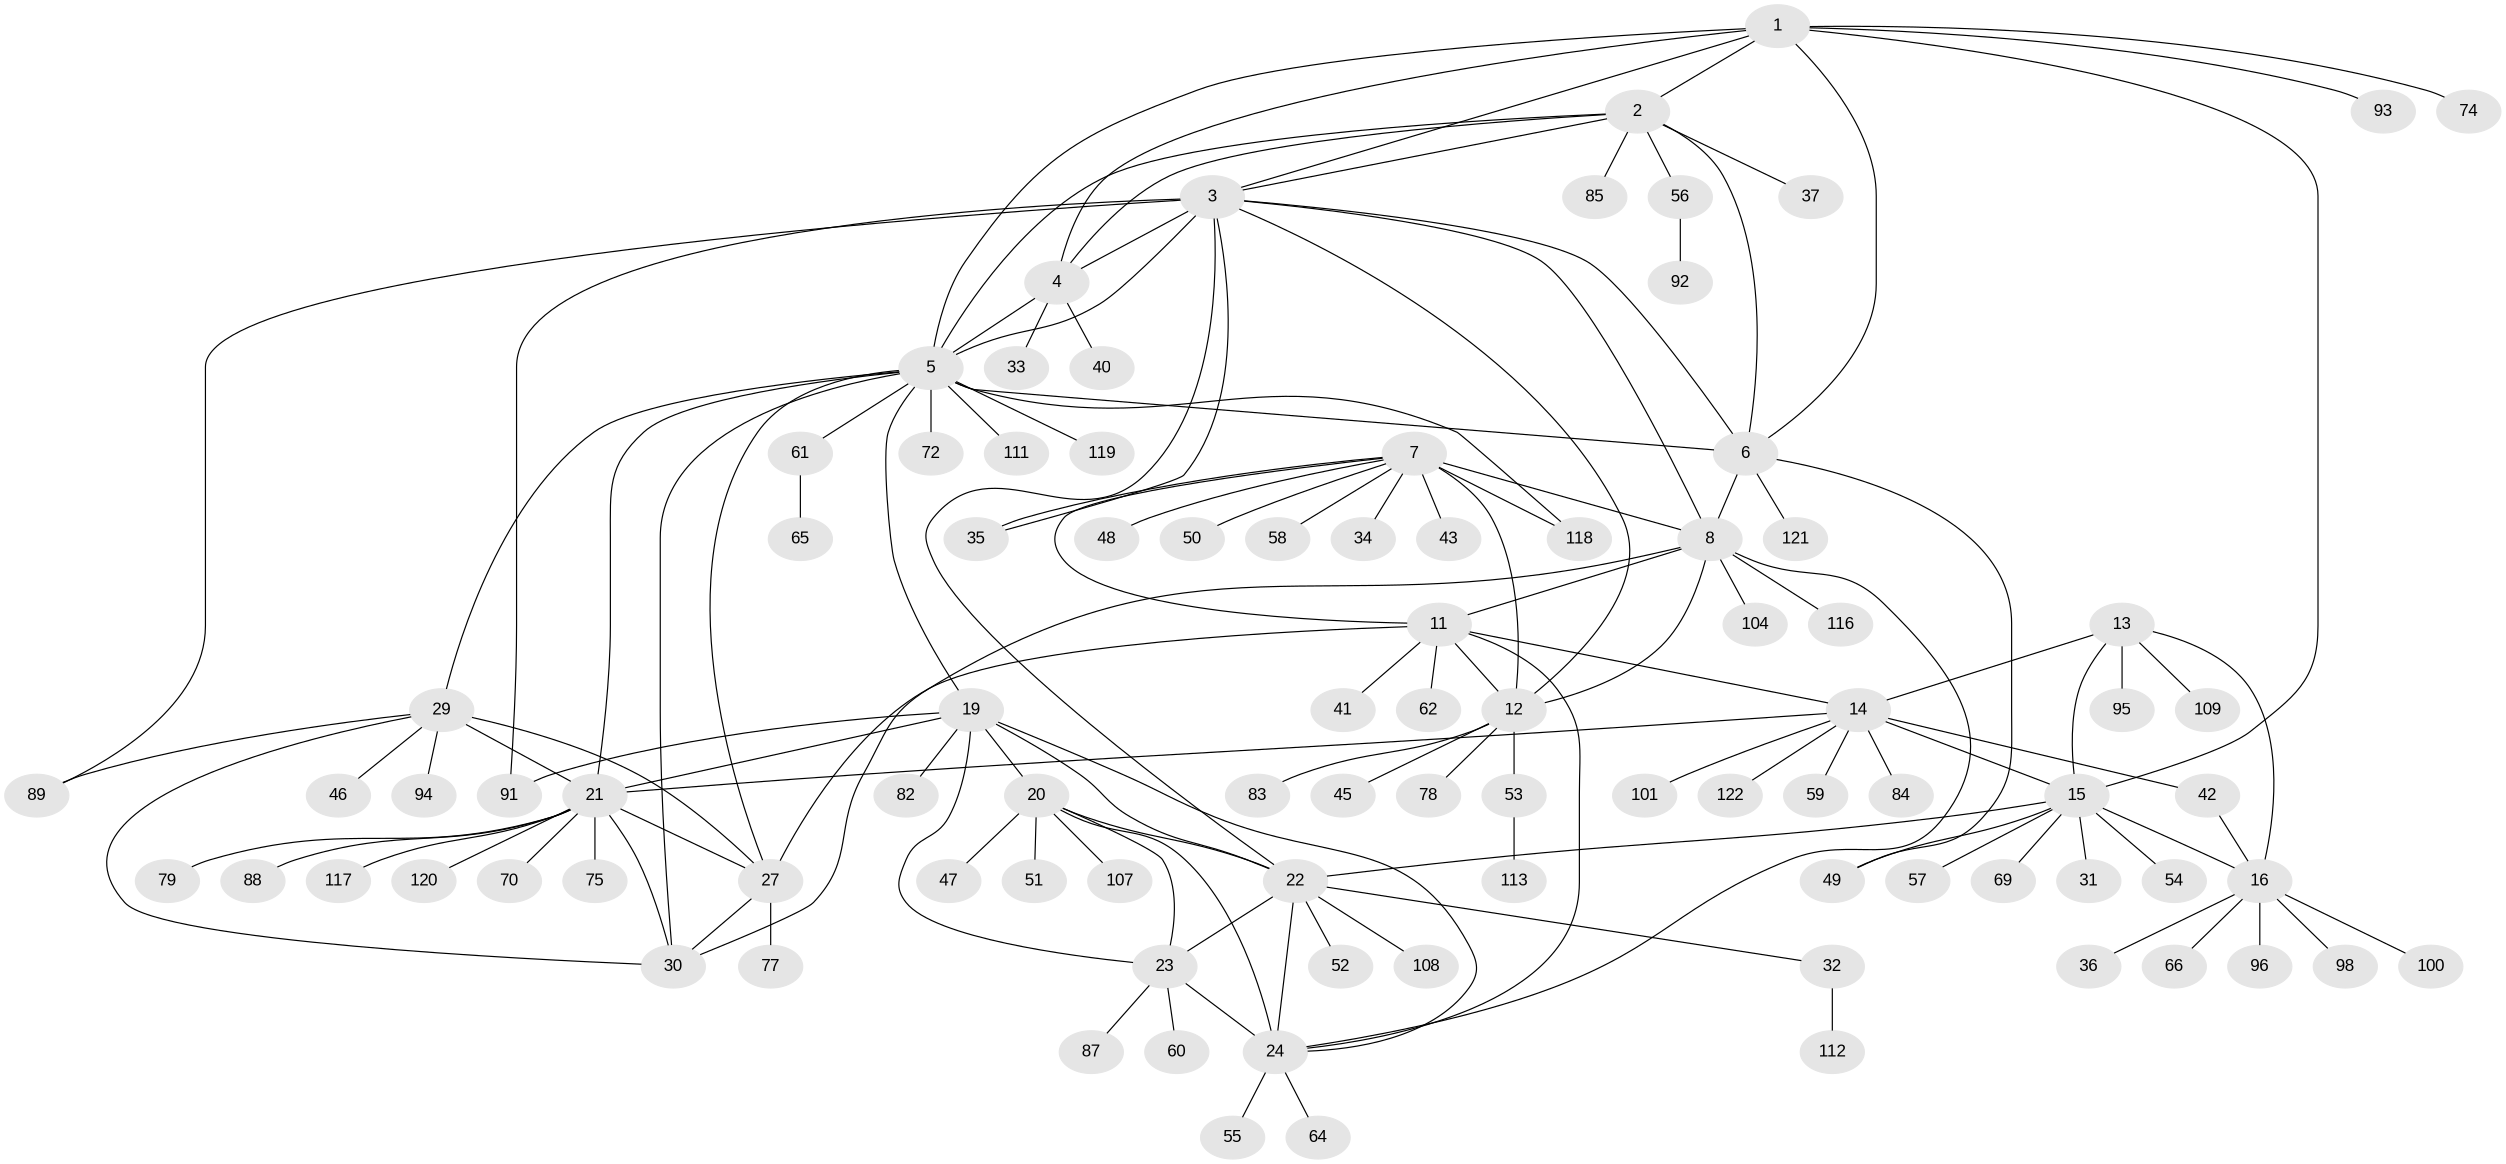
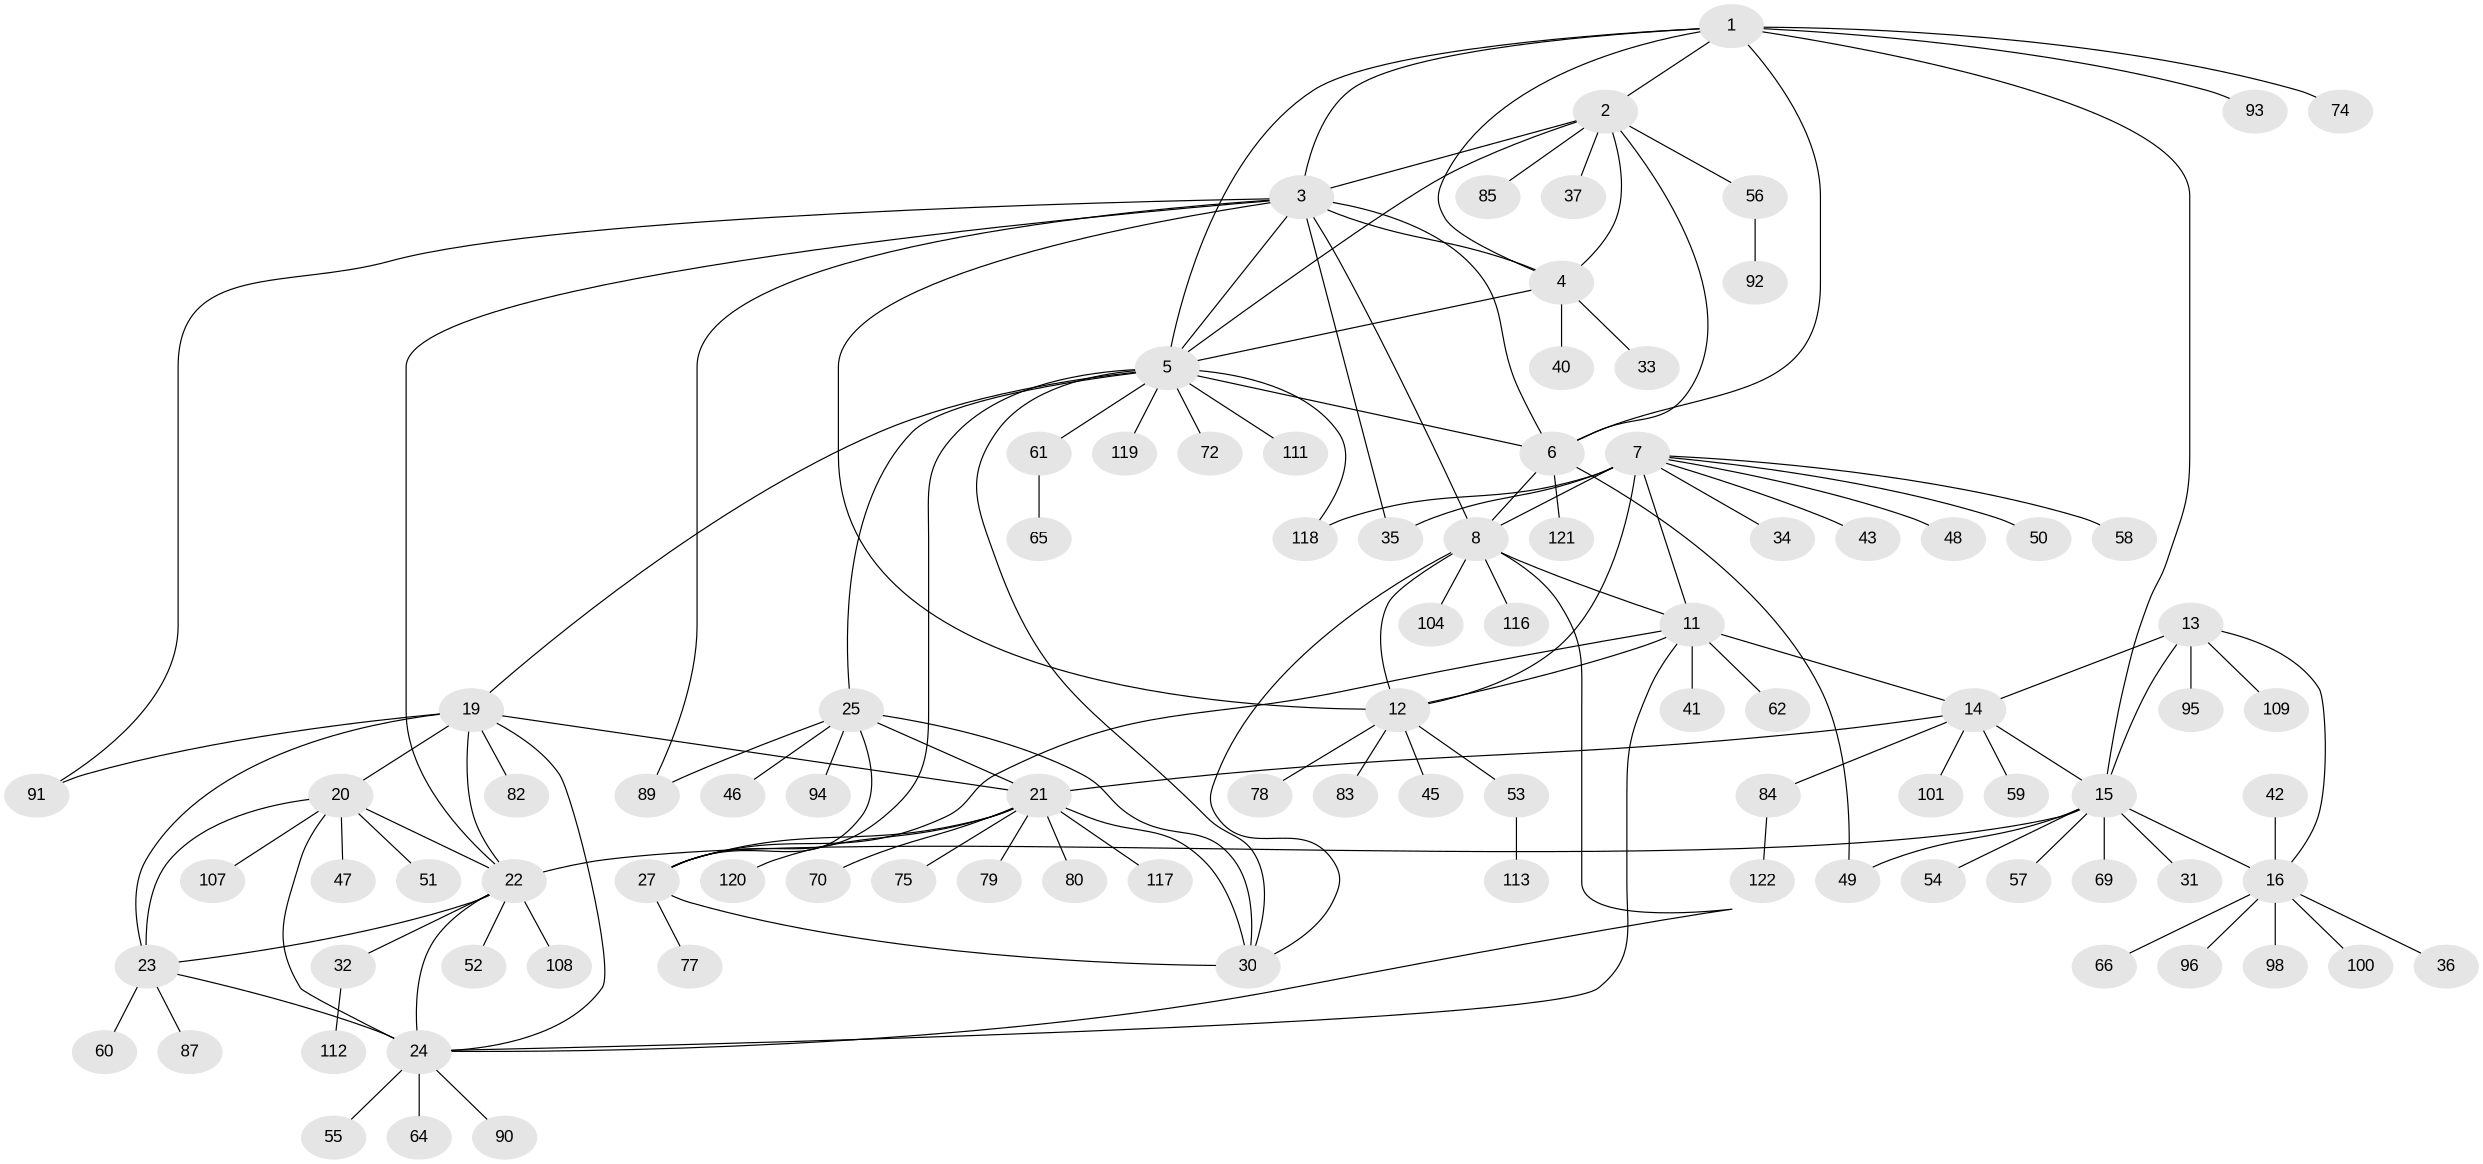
(617, 467) -> none
(442, 710) -> (851, 710)
(1794, 753) -> (1765, 838)
(2033, 753) -> none
(253, 881) -> (1075, 881)
none -> (505, 1138)
